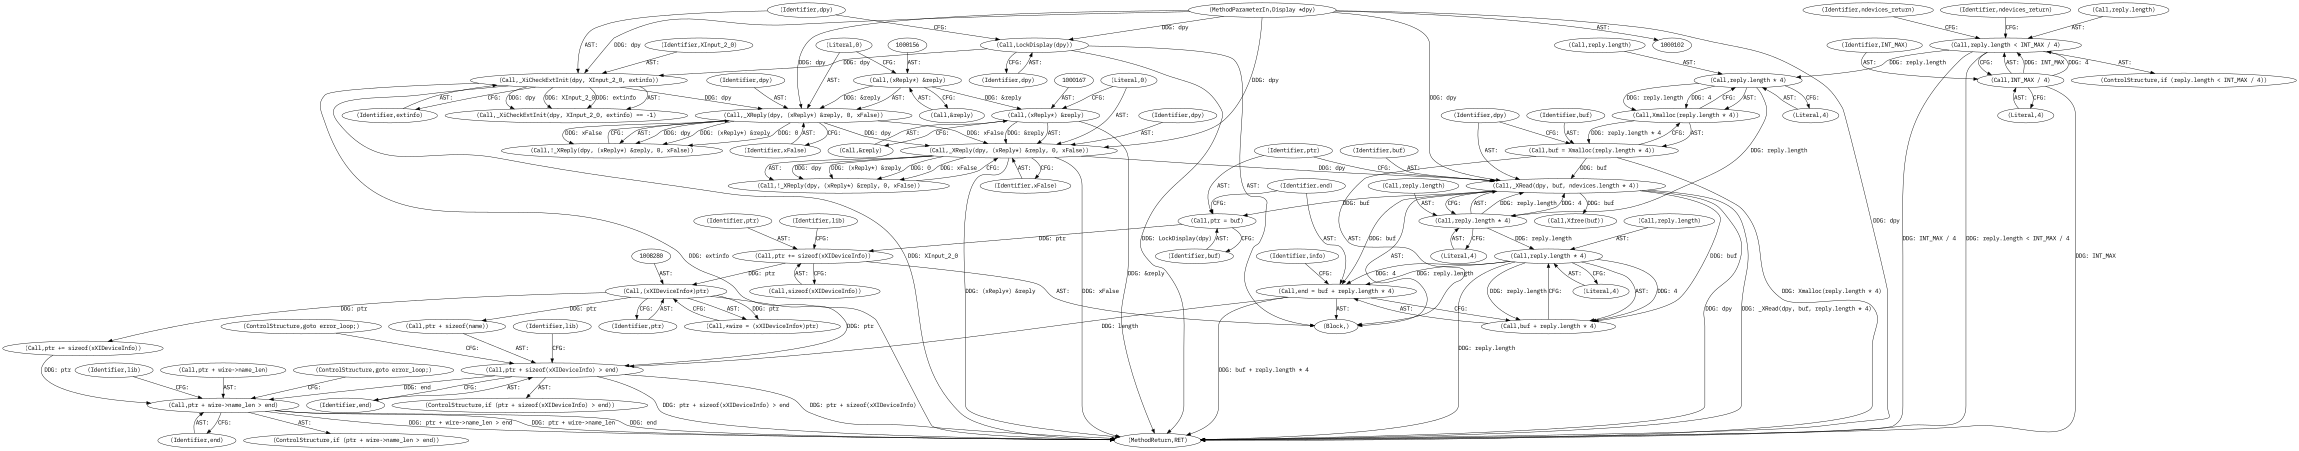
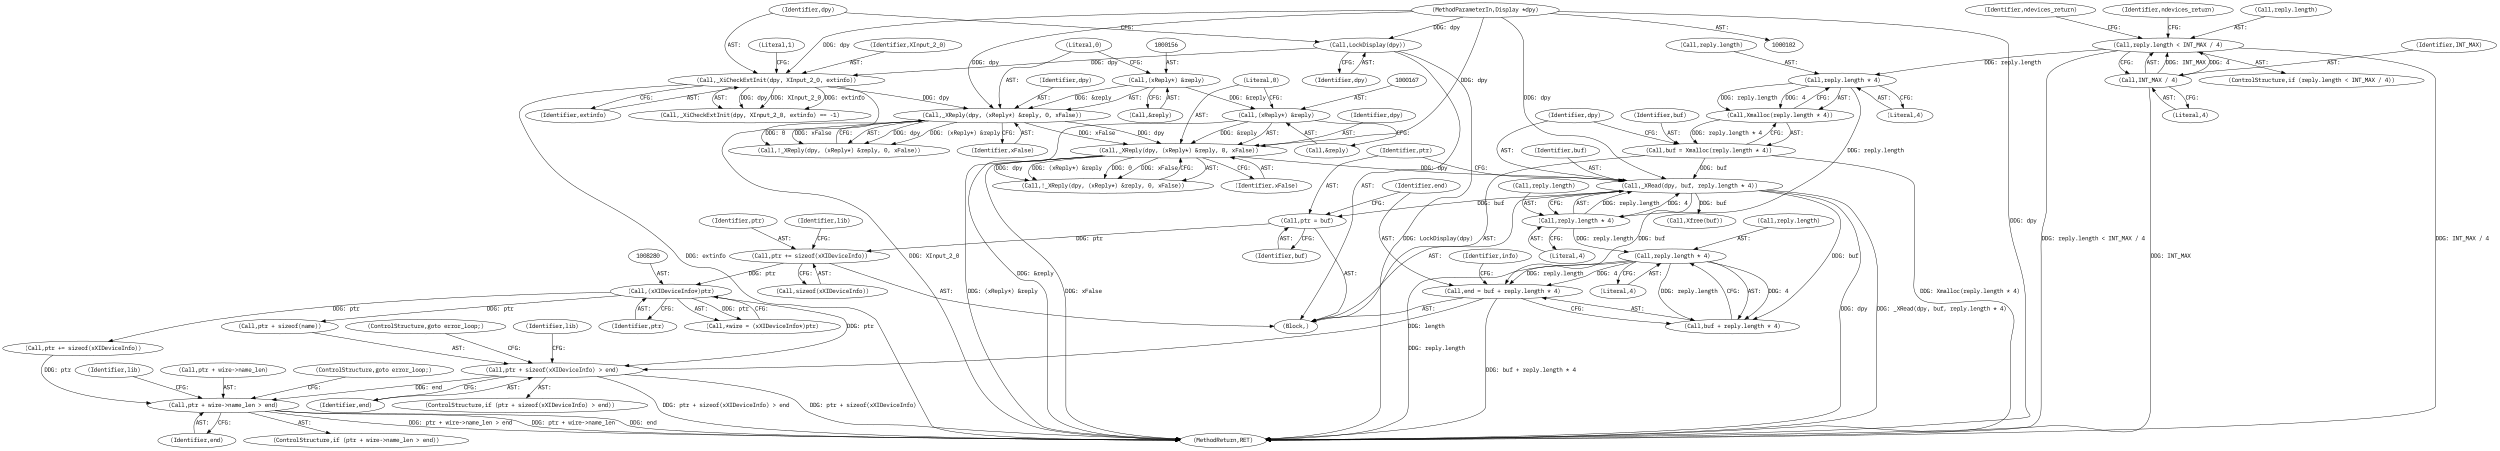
none -> (776, 45)
(1566, 186) -> (1689, 186)
none -> (1345, 279)
